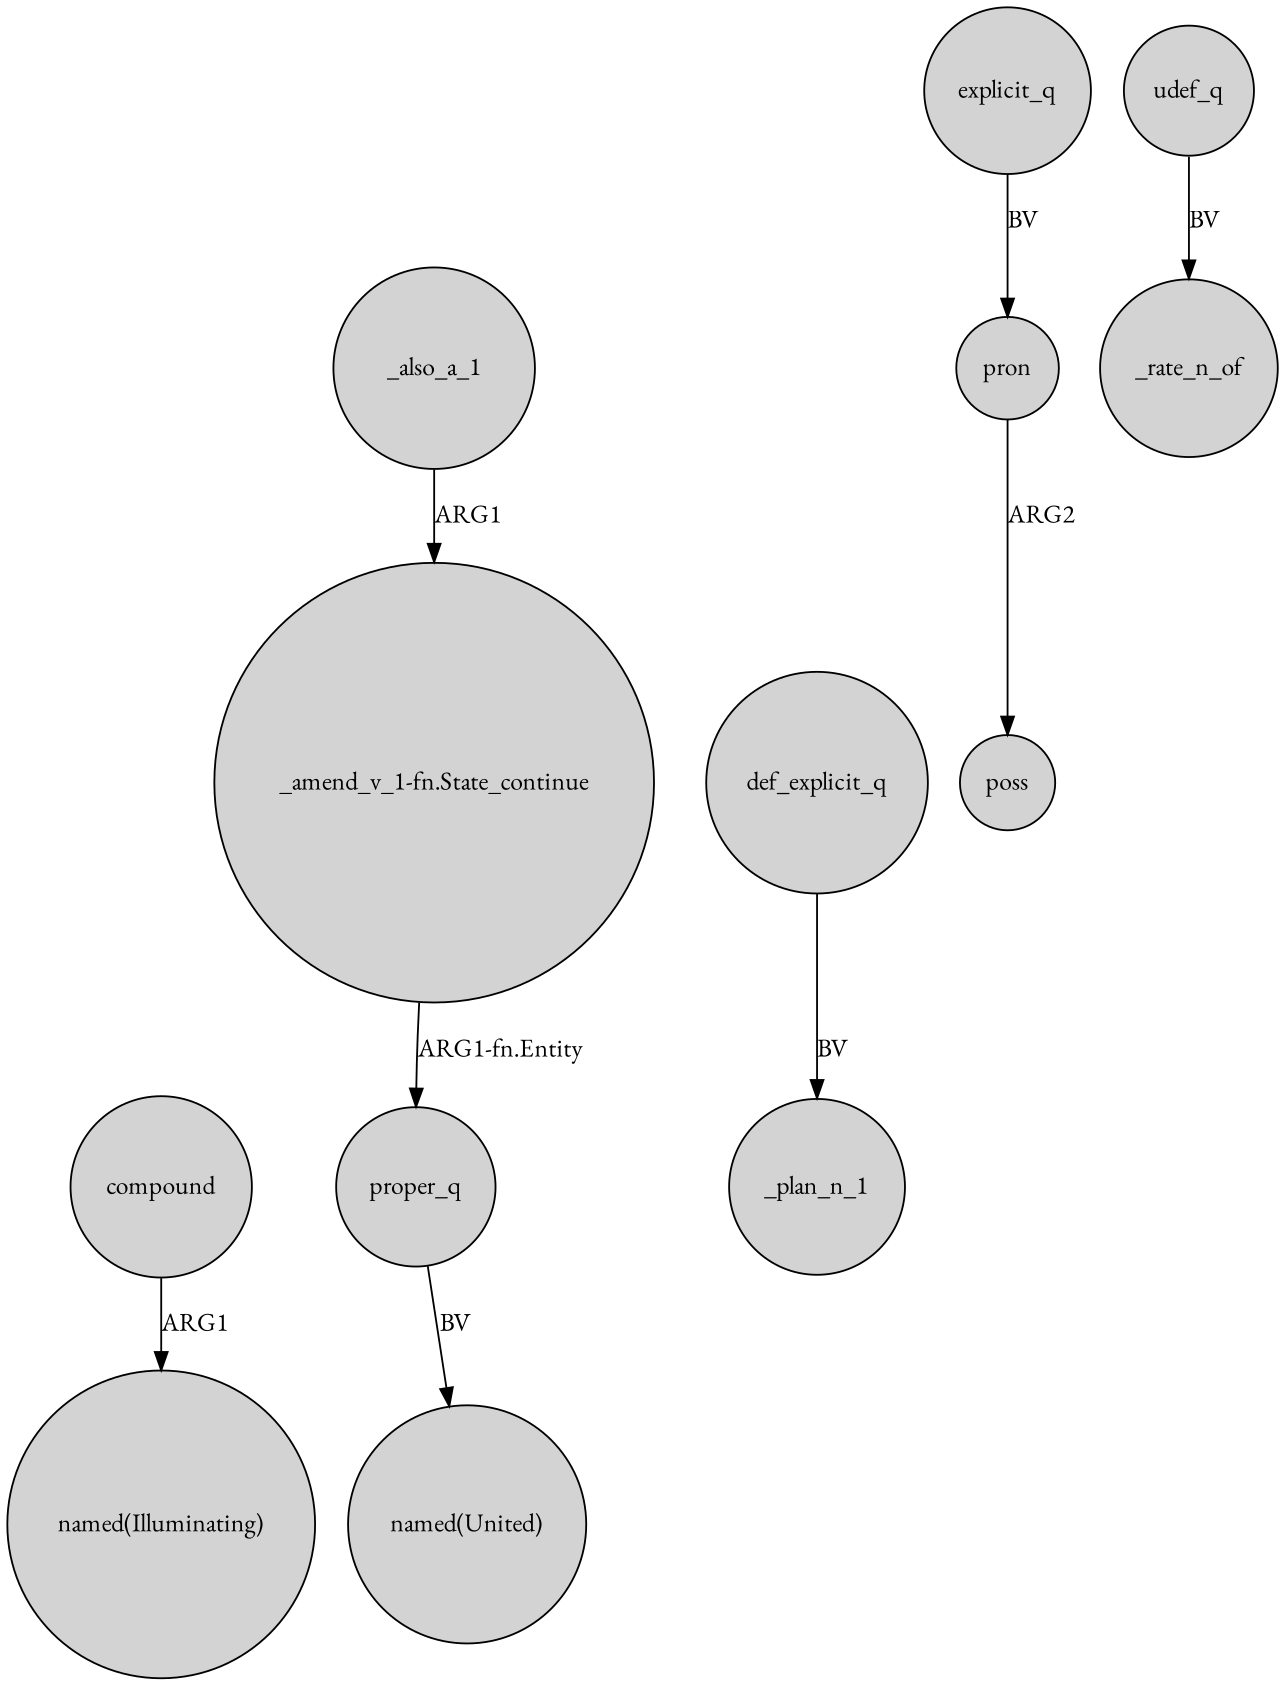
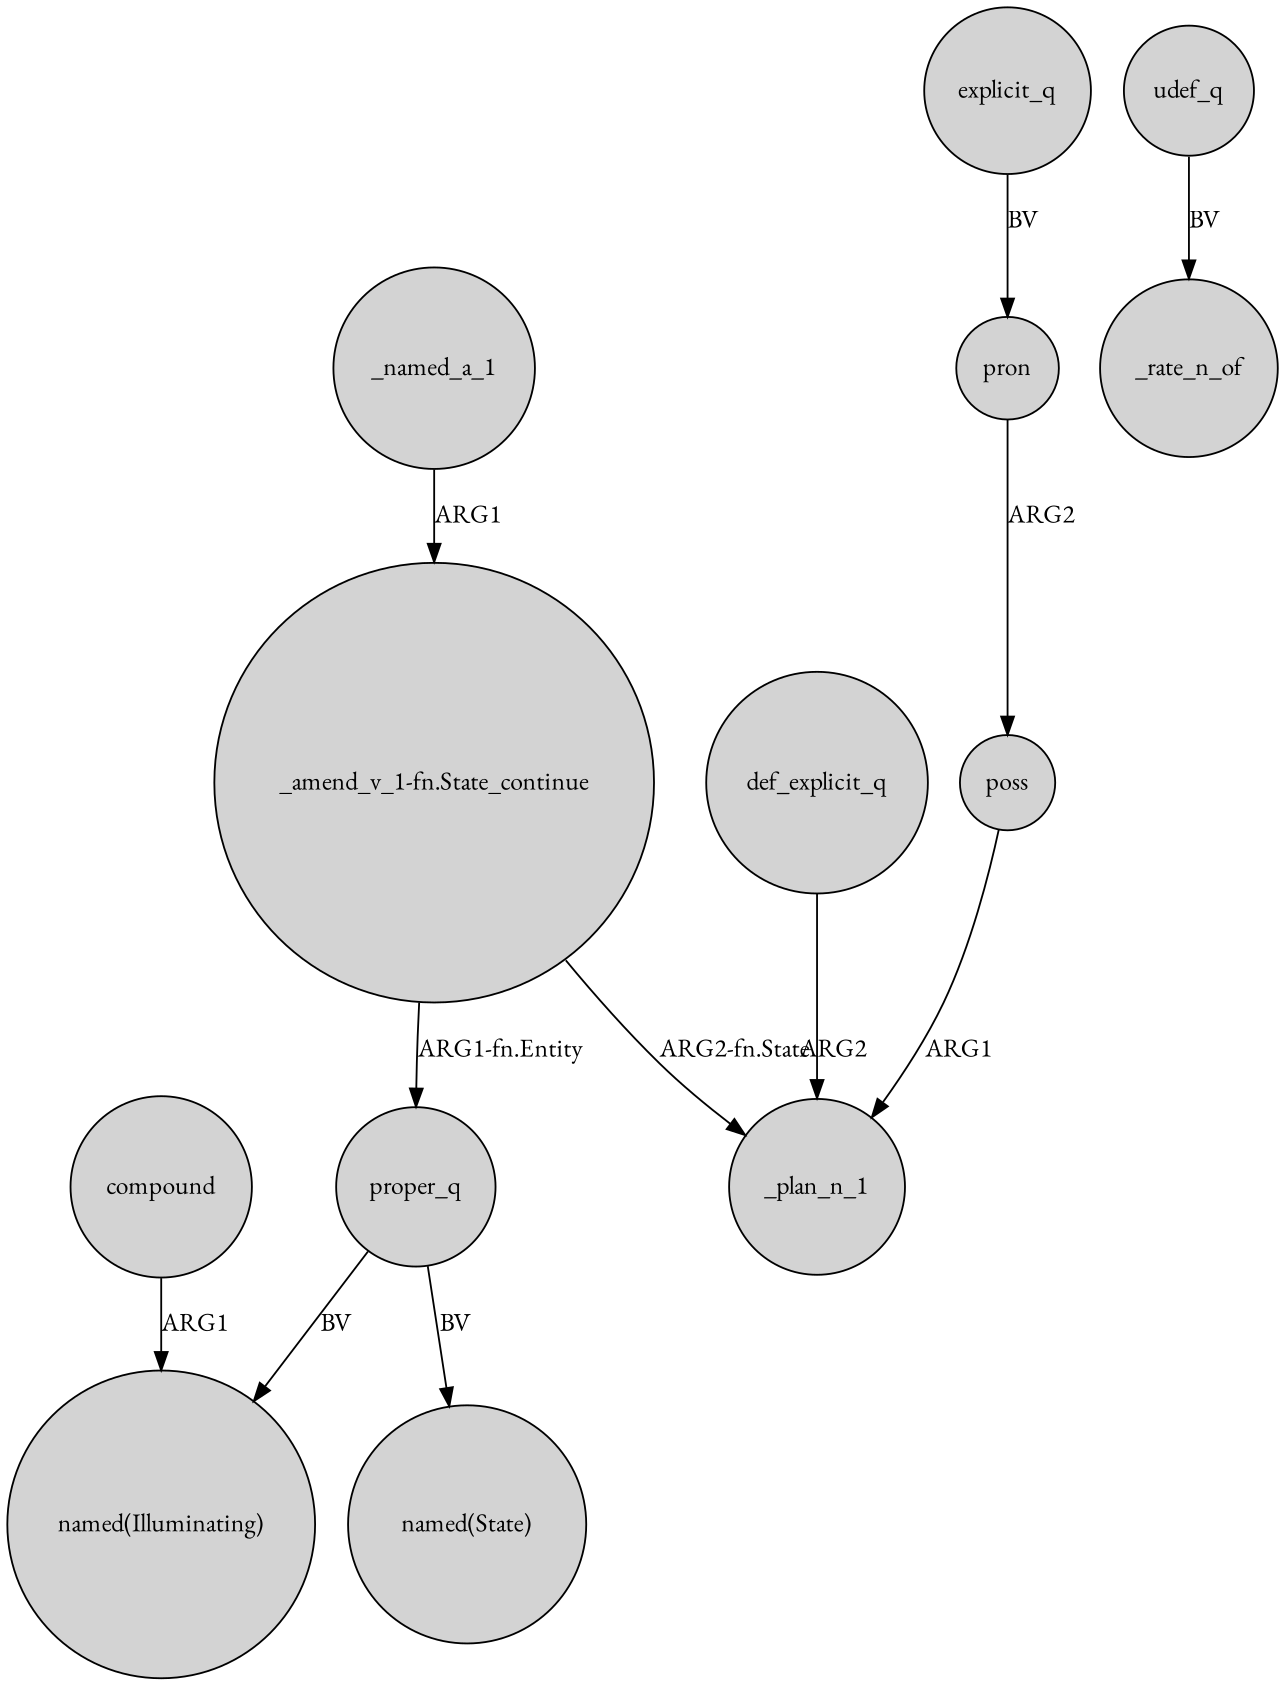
(434, 368) -> (434, 368)
none -> (957, 973)
none -> (643, 1047)
(834, 1050) -> (834, 1050)
none -> (317, 1319)
(467, 1524) -> (467, 1524)
